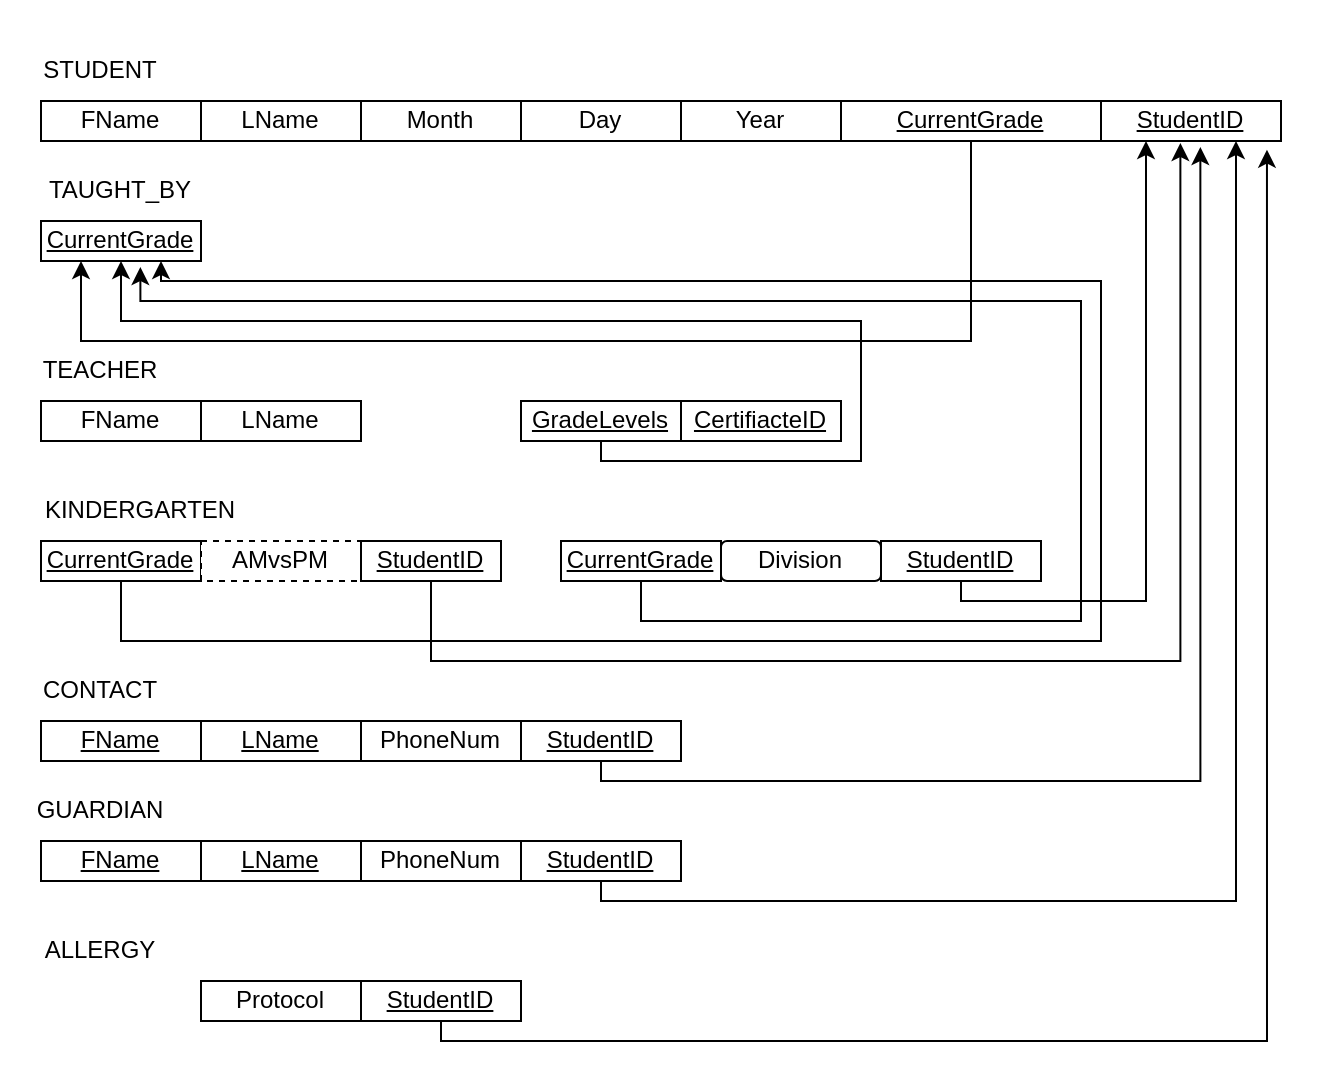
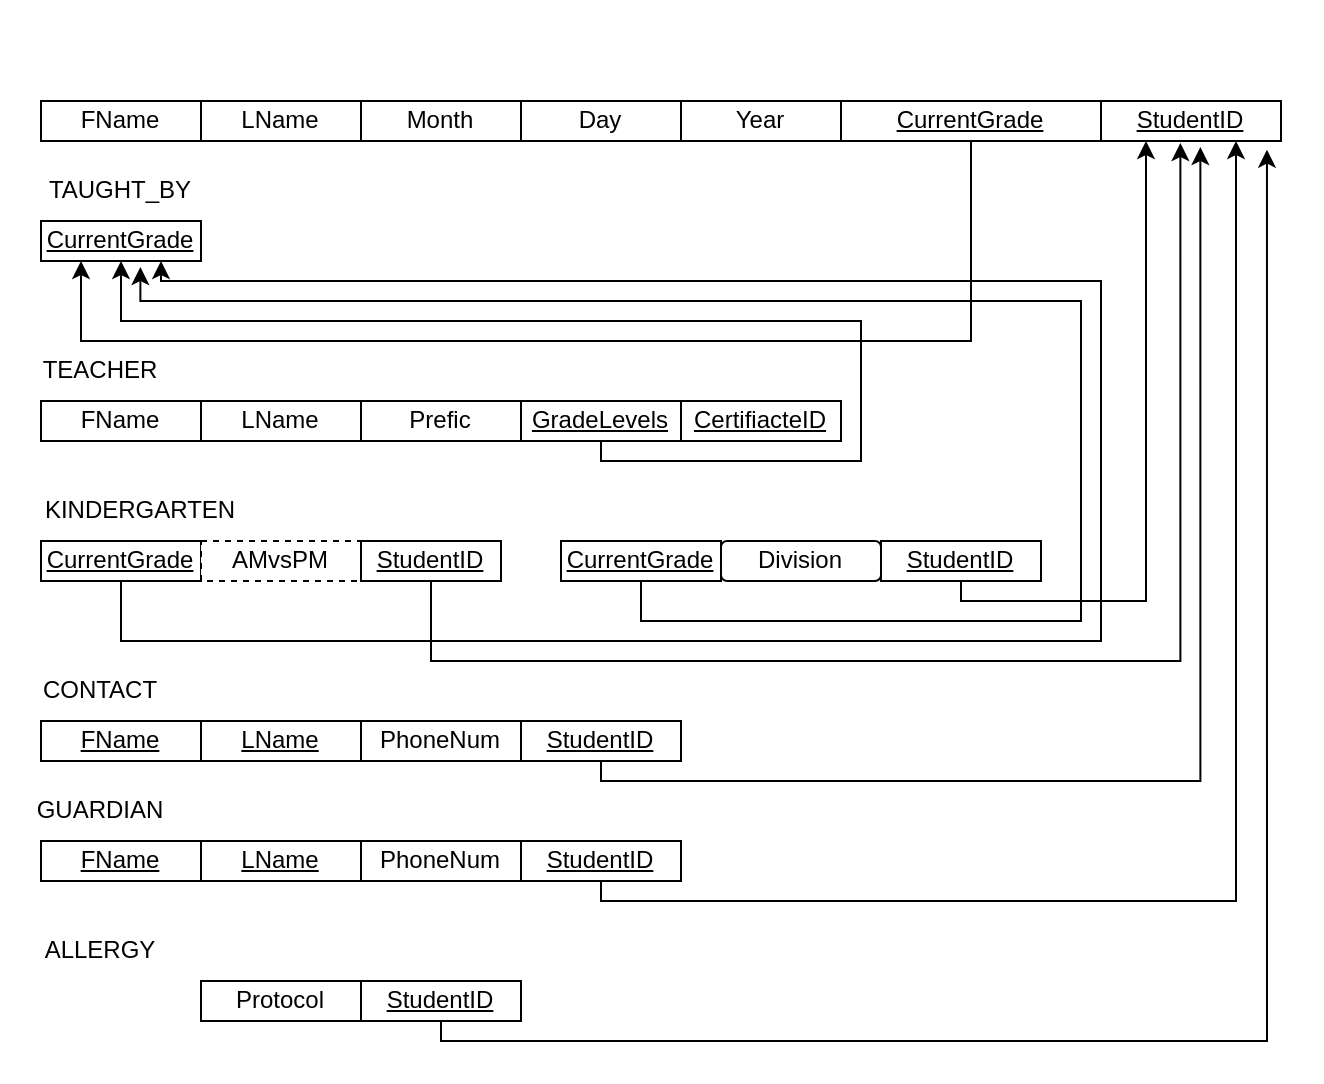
(101, 71) -> none
none -> (441, 421)
